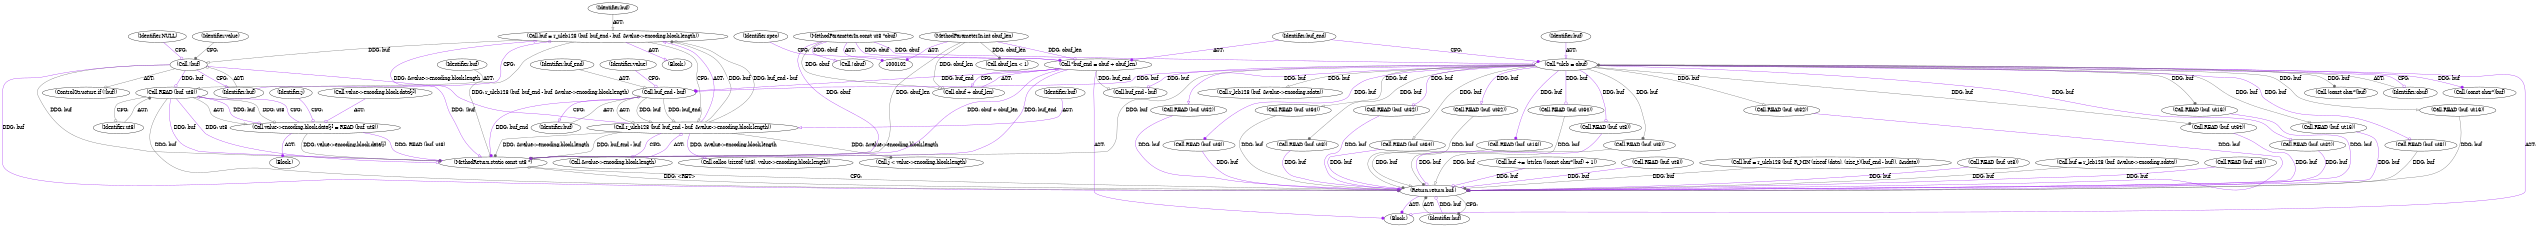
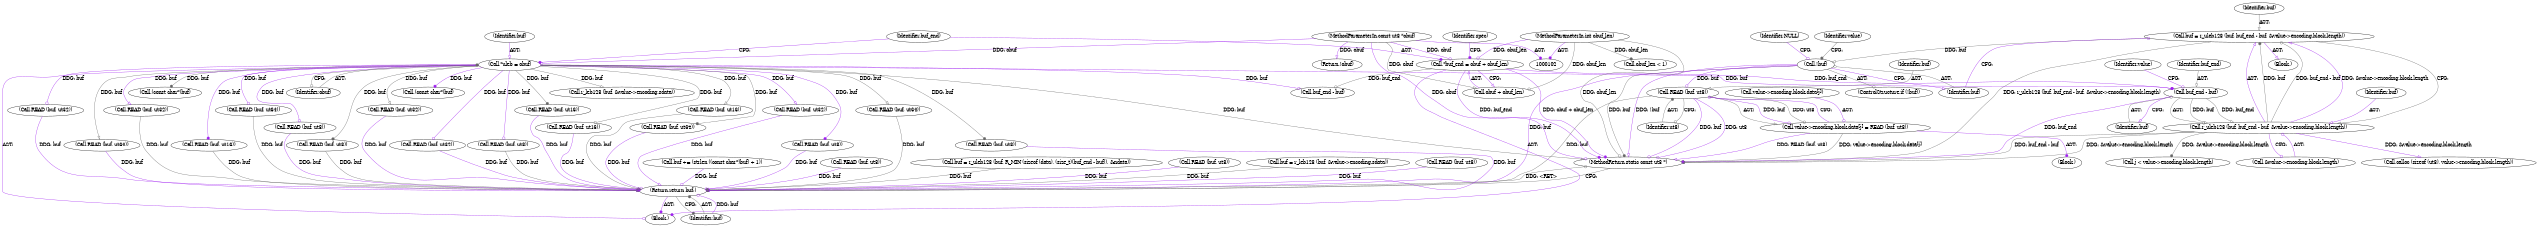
(853, 65) -> (1337, 65)
(2002, 68) -> (392, 69)
(291, 93) -> none
